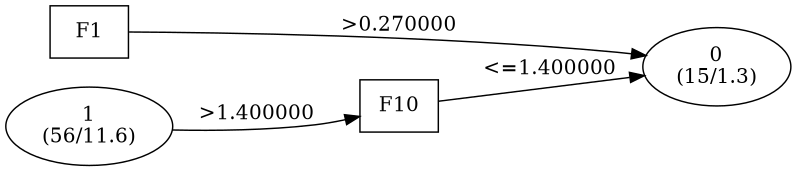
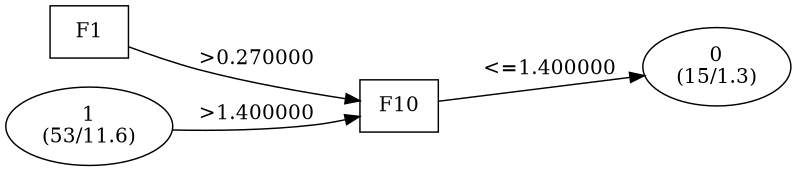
(380, 38) -> (236, 79)
(89, 126) -> (89, 126)
